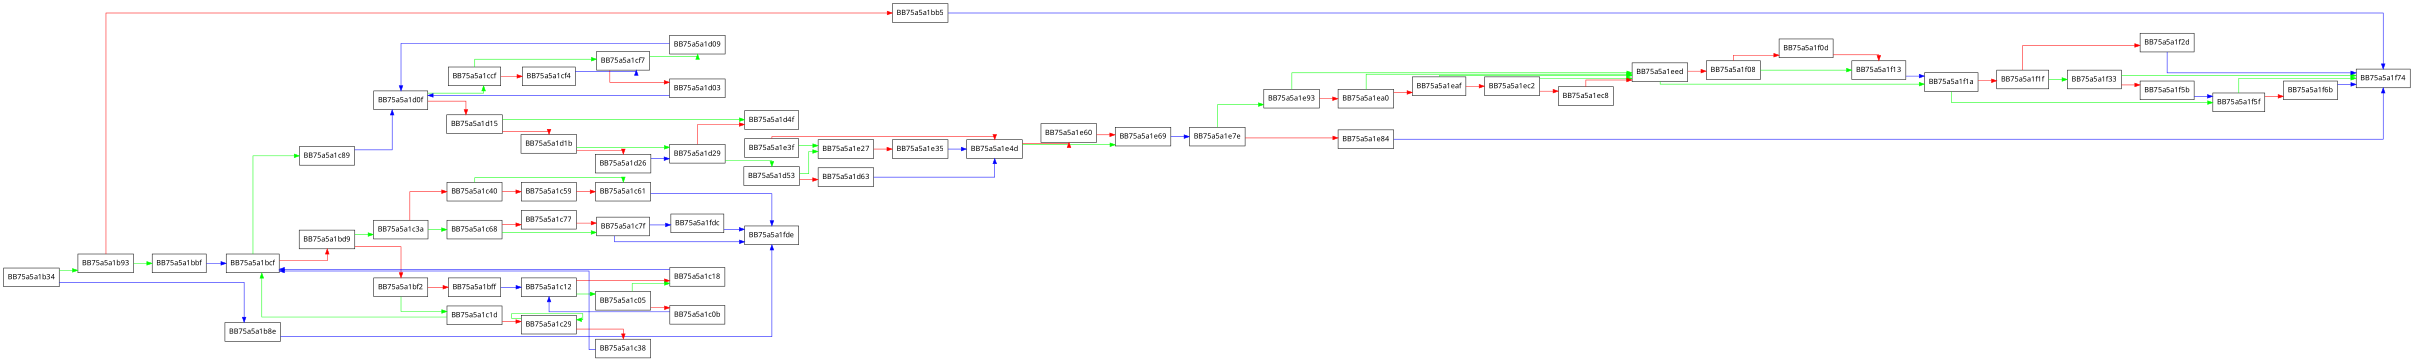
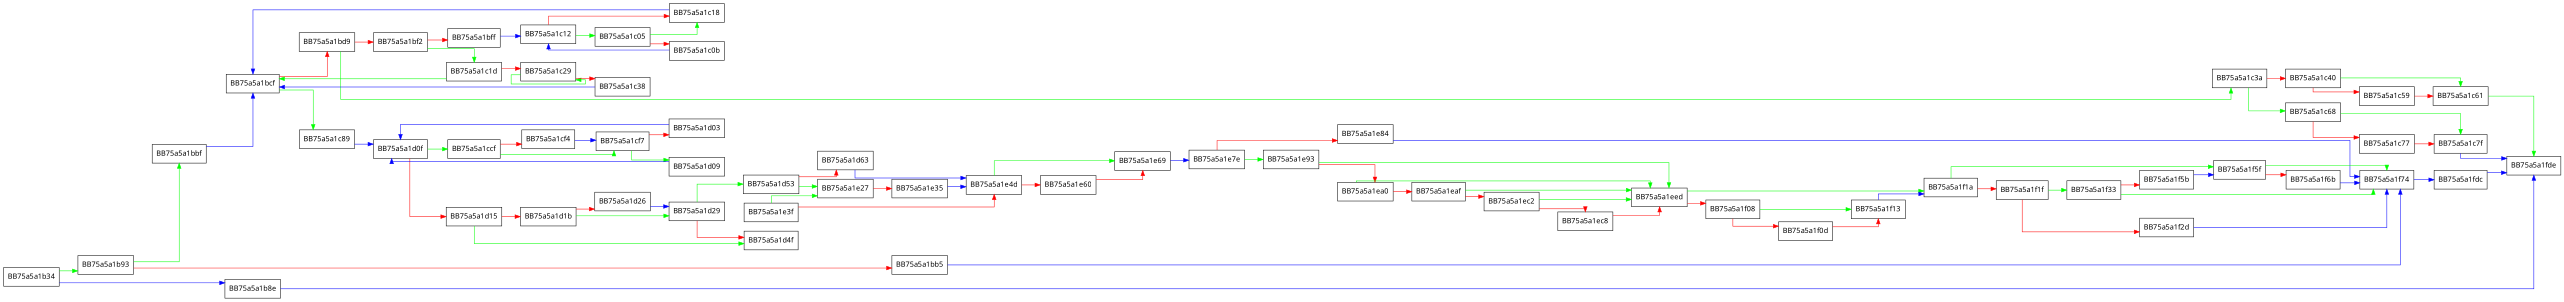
(725, 194) -> (2534, 101)
(658, 225) -> (2421, 180)
